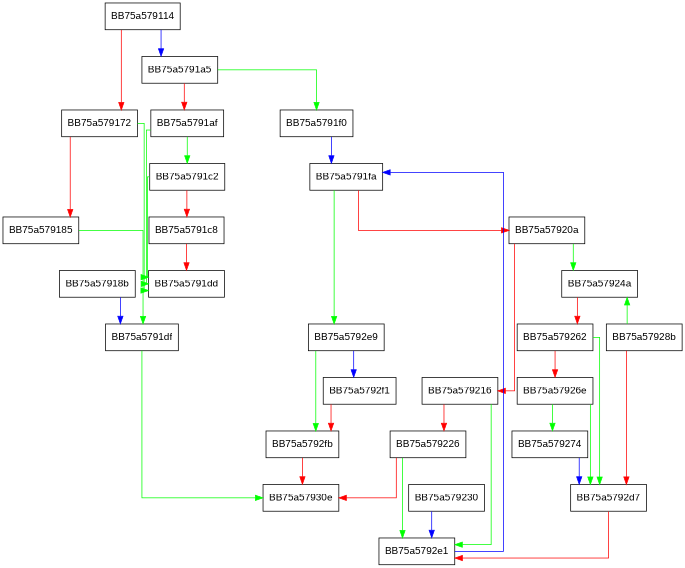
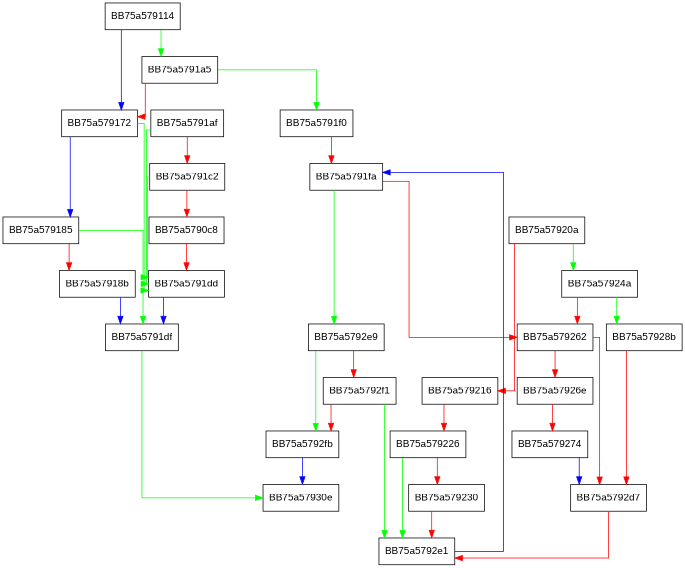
(161, 39) -> (161, 39)
(121, 66) -> (121, 66)
(184, 93) -> (145, 100)
(187, 146) -> (187, 146)
(331, 146) -> (331, 146)
(70, 173) -> (70, 173)
(187, 230) -> (187, 230)
(410, 230) -> (409, 296)
none -> (69, 253)
none -> (163, 307)
(627, 314) -> (617, 307)
(354, 360) -> (354, 360)
(600, 404) -> (600, 404)
(552, 414) -> (552, 414)
(590, 441) -> none
(302, 467) -> (302, 467)
(491, 489) -> (385, 467)
(391, 498) -> (437, 467)
(432, 521) -> (432, 521)
